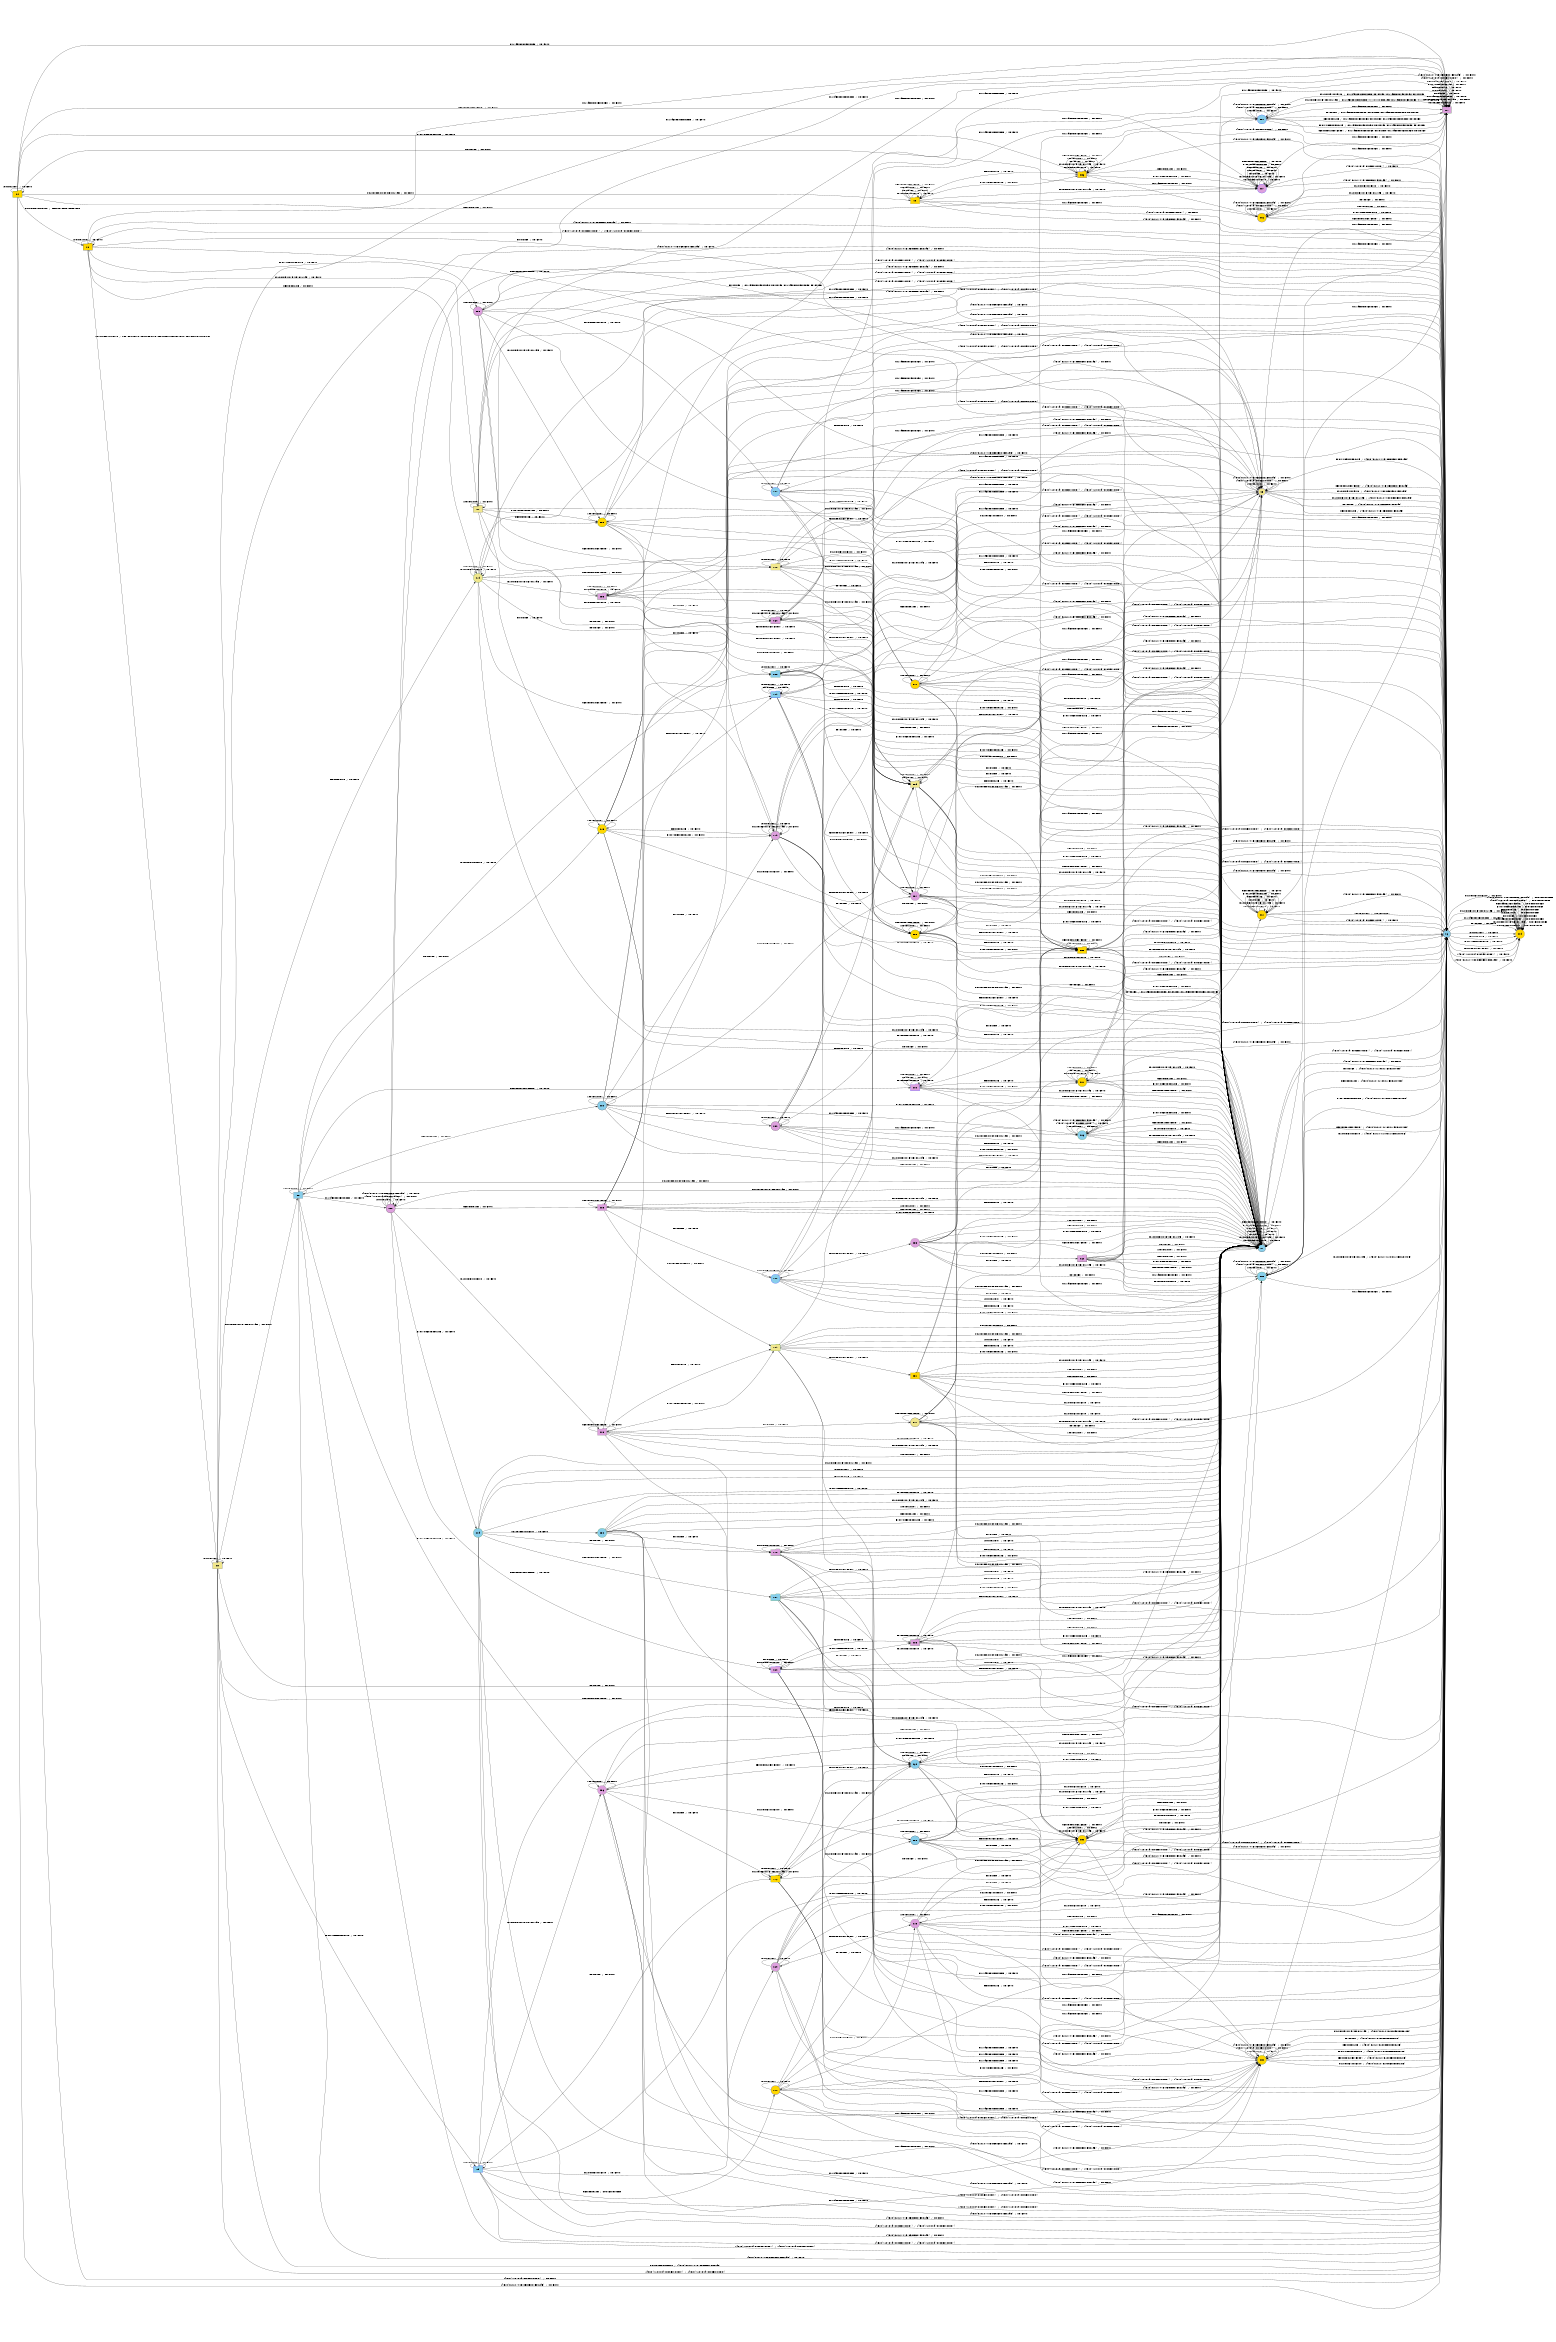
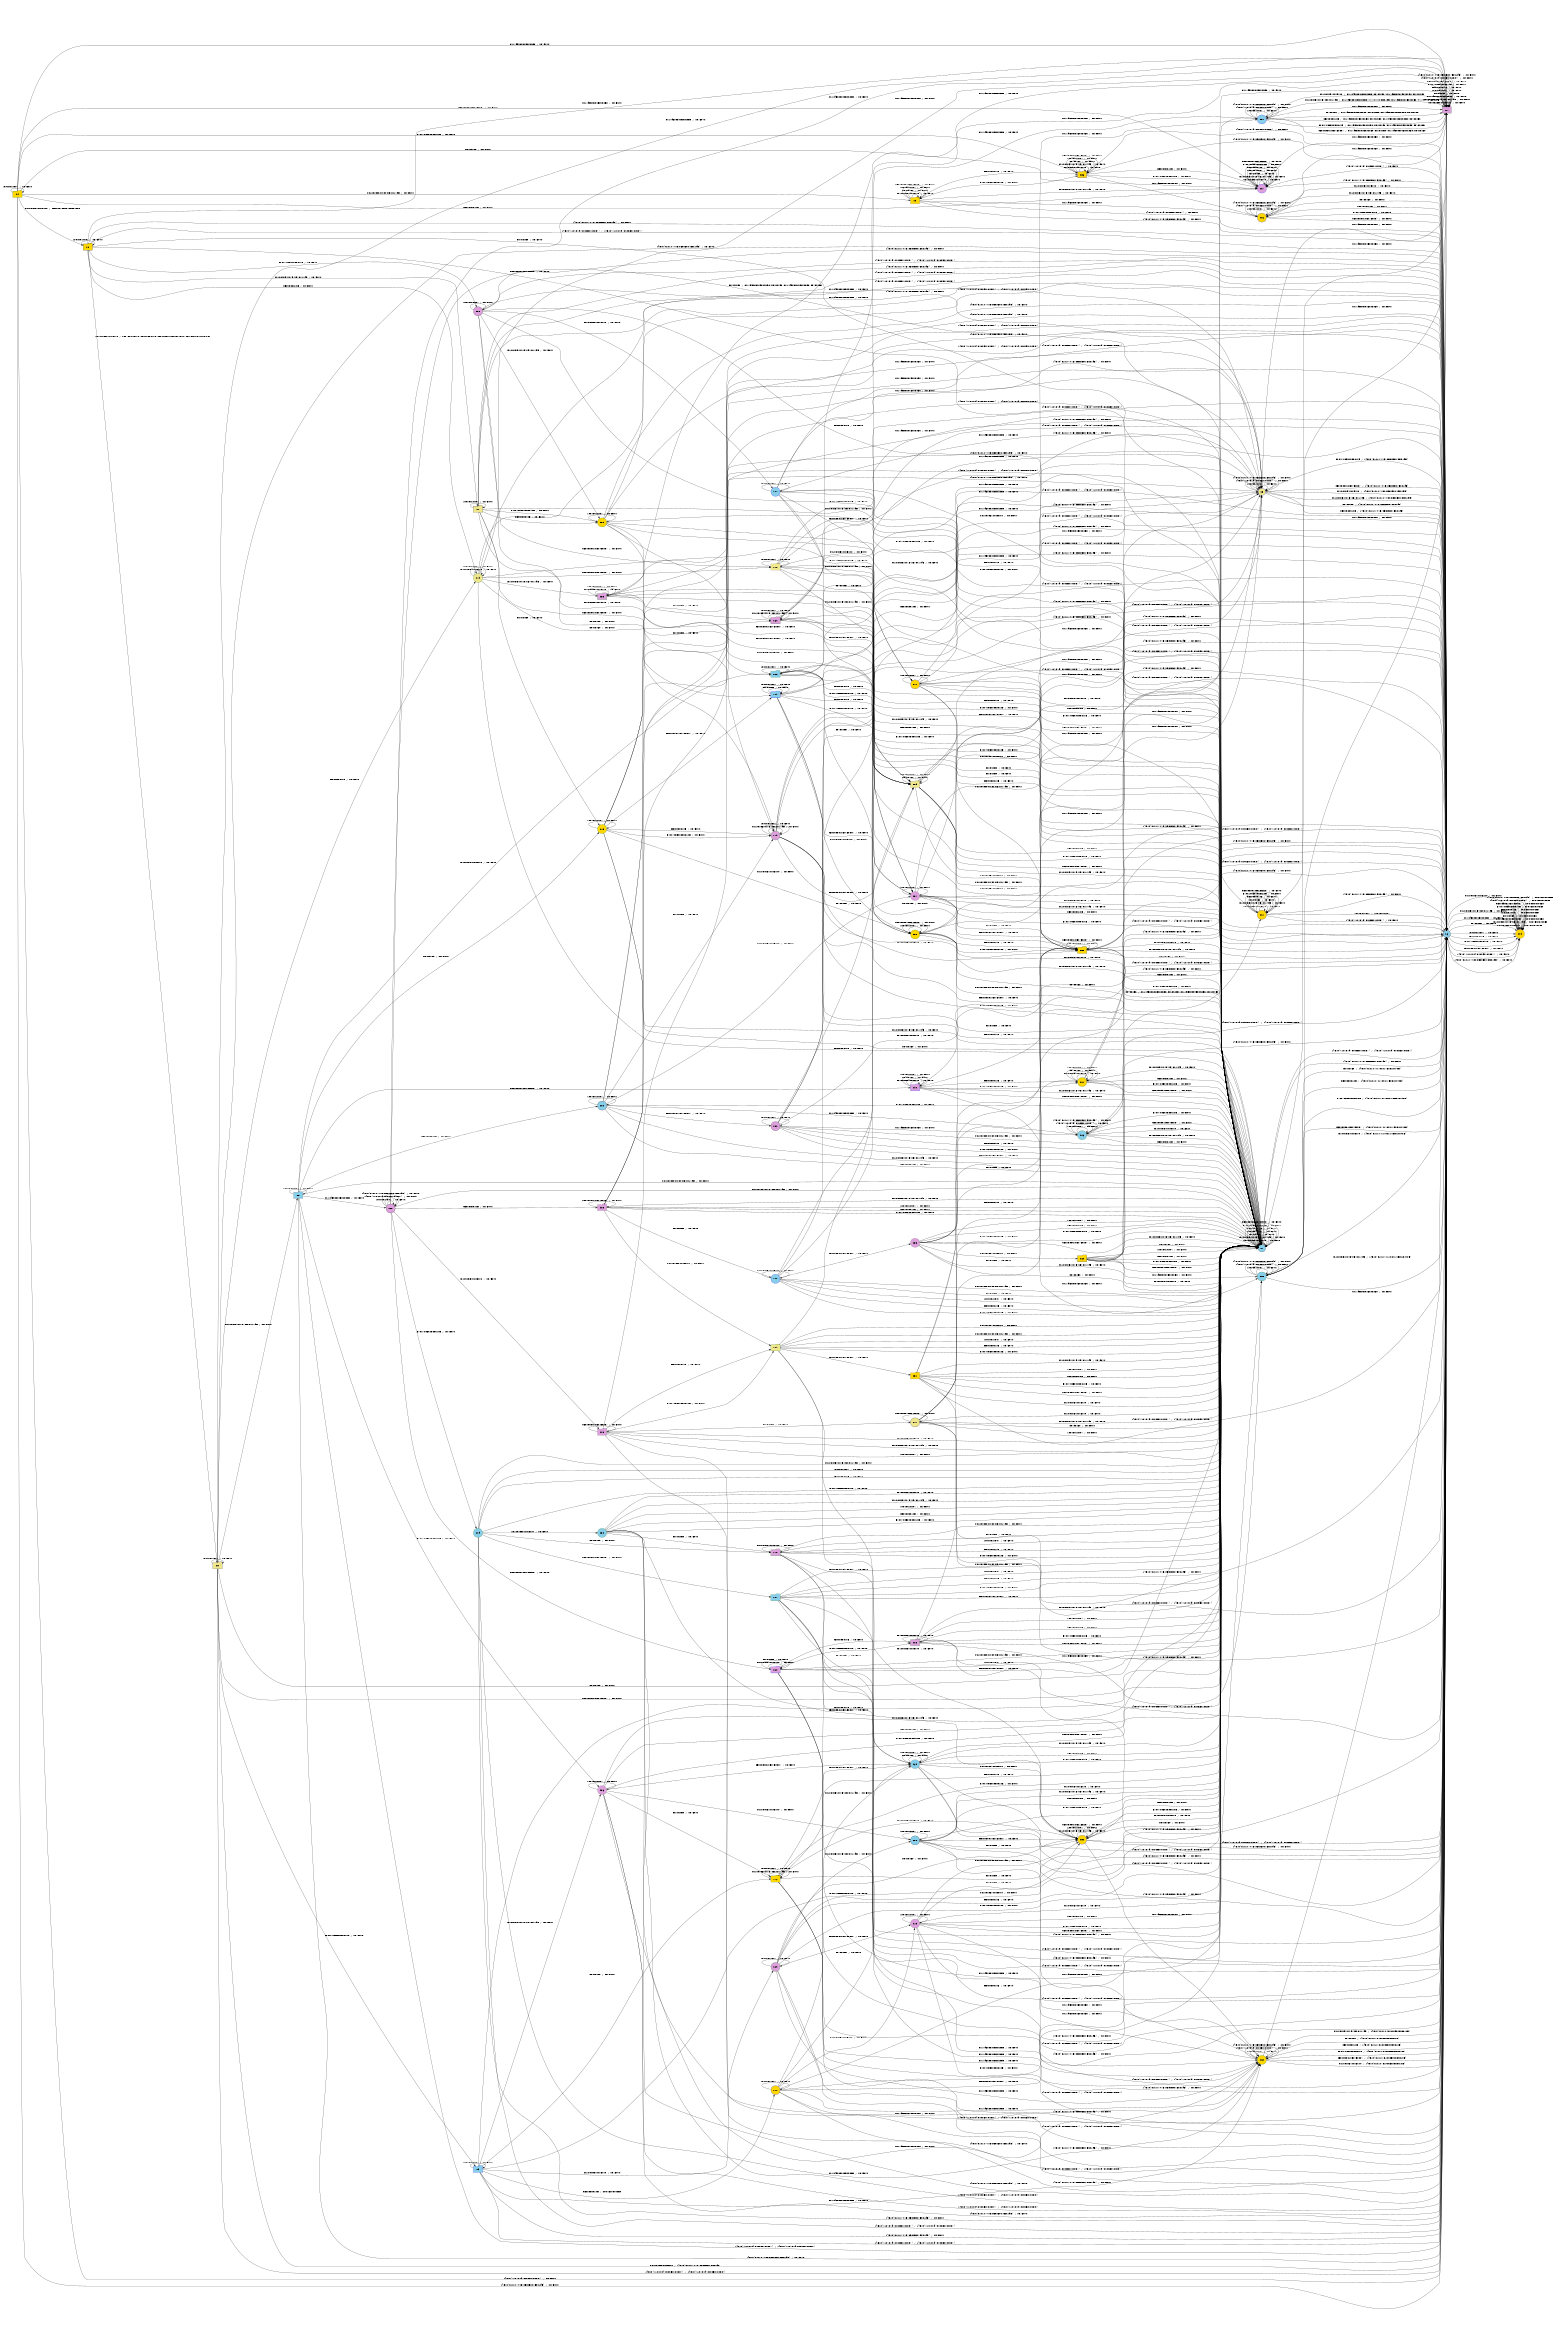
(585, 709) -> (615, 615)
(1082, 1259) -> (1082, 1259)
